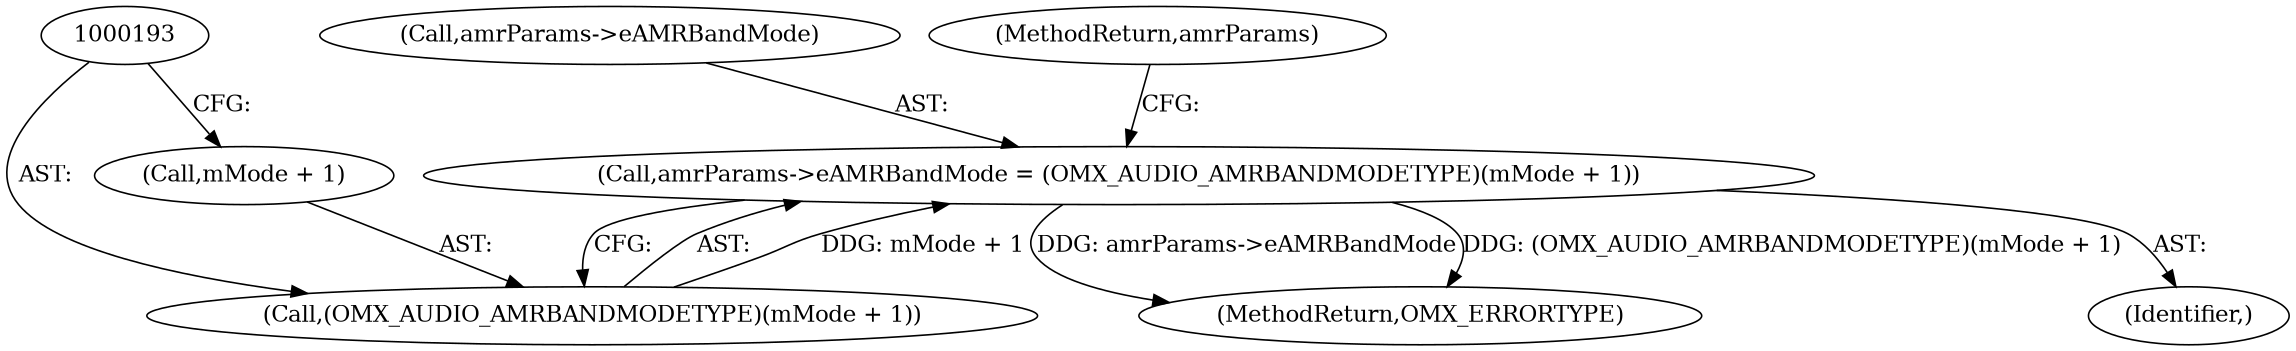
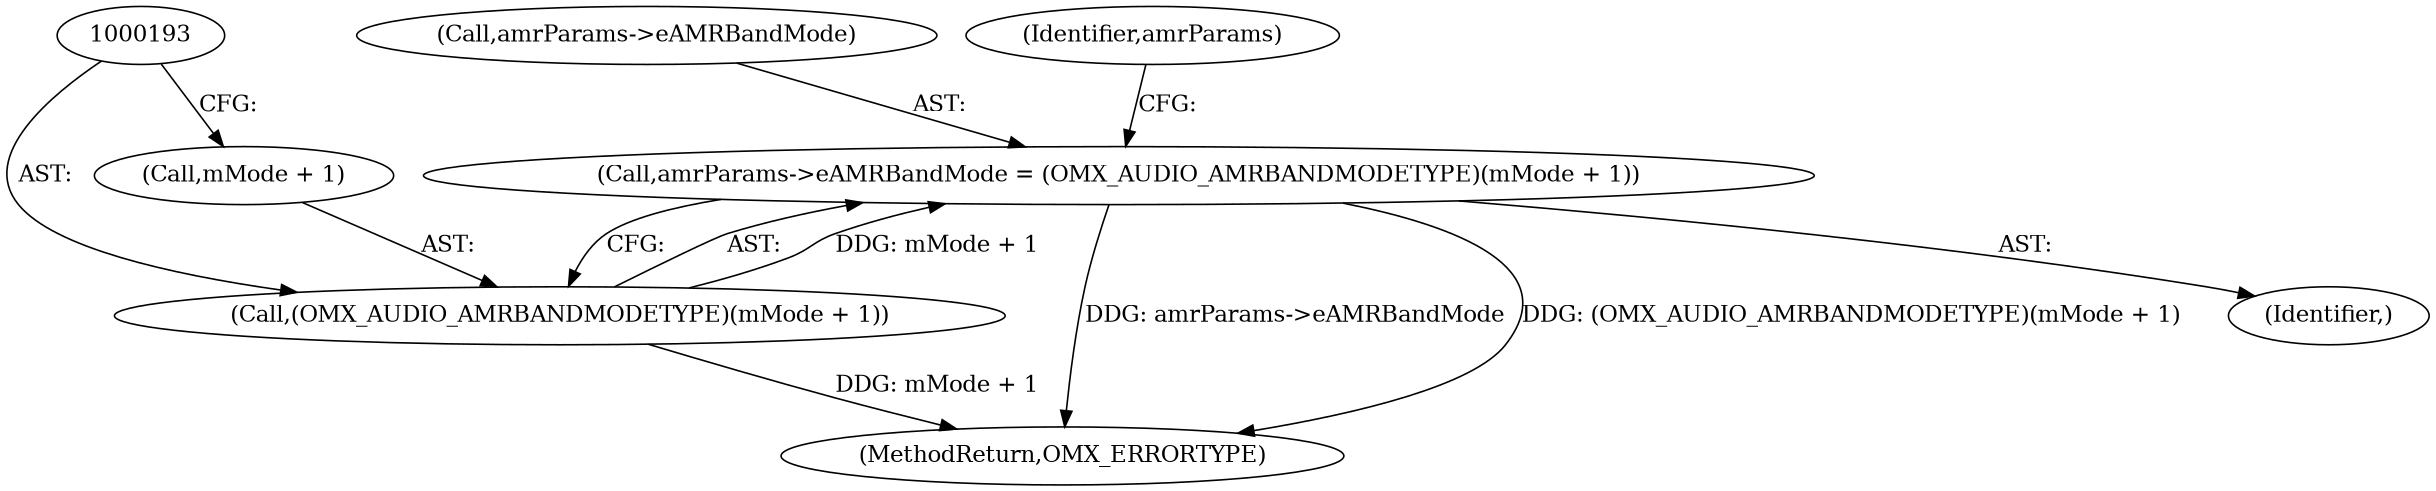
(1158, 35) -> (1153, 35)
none -> (794, 387)
